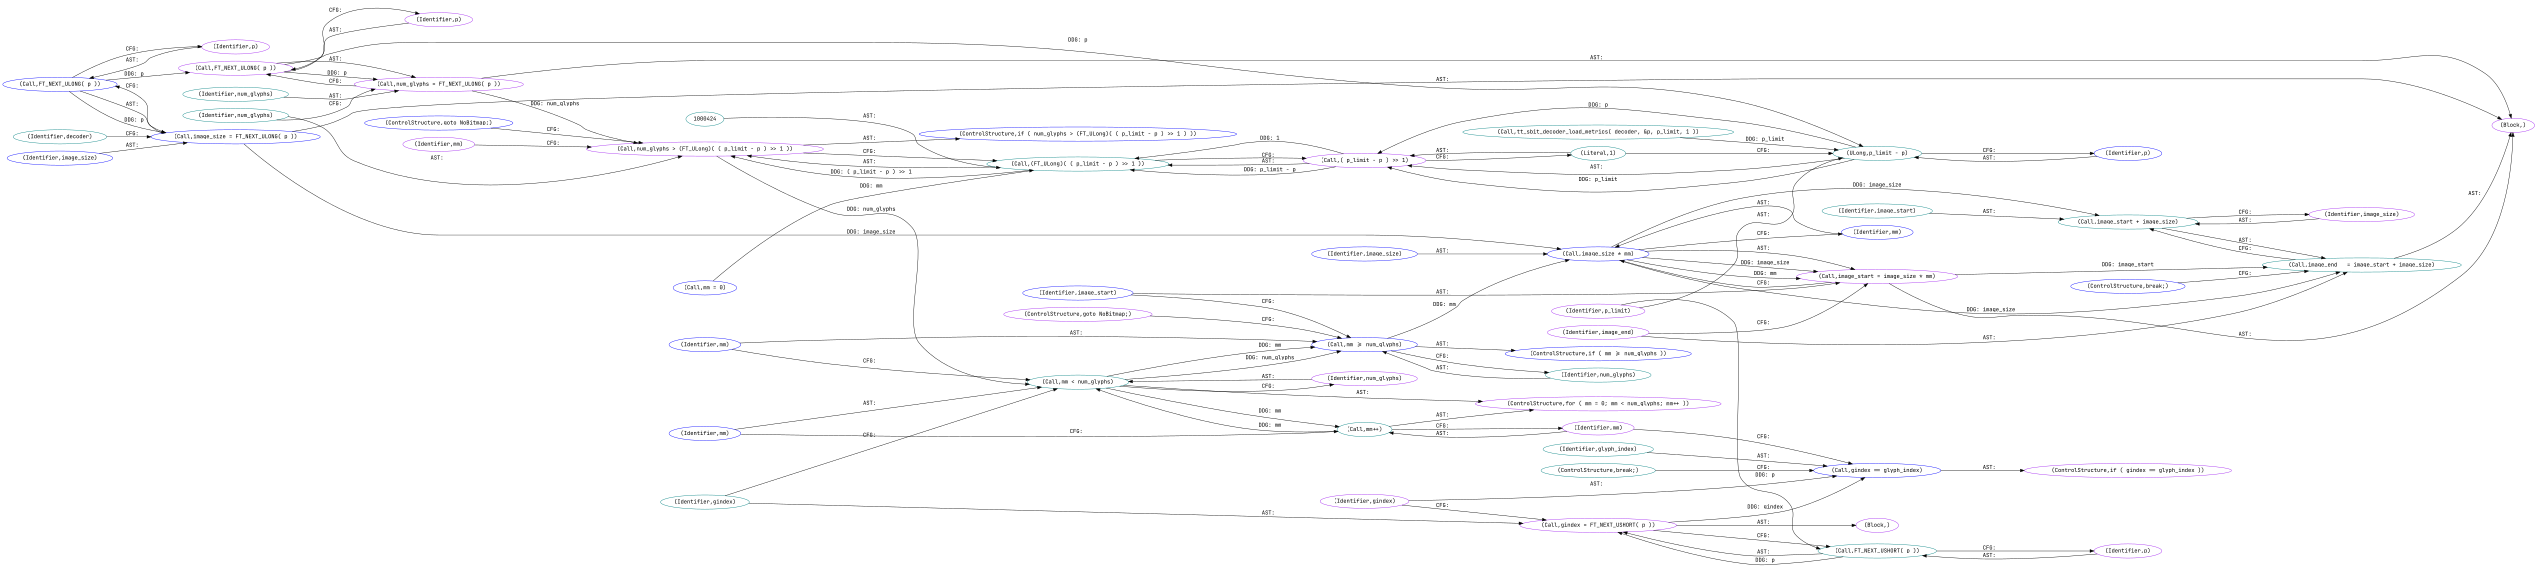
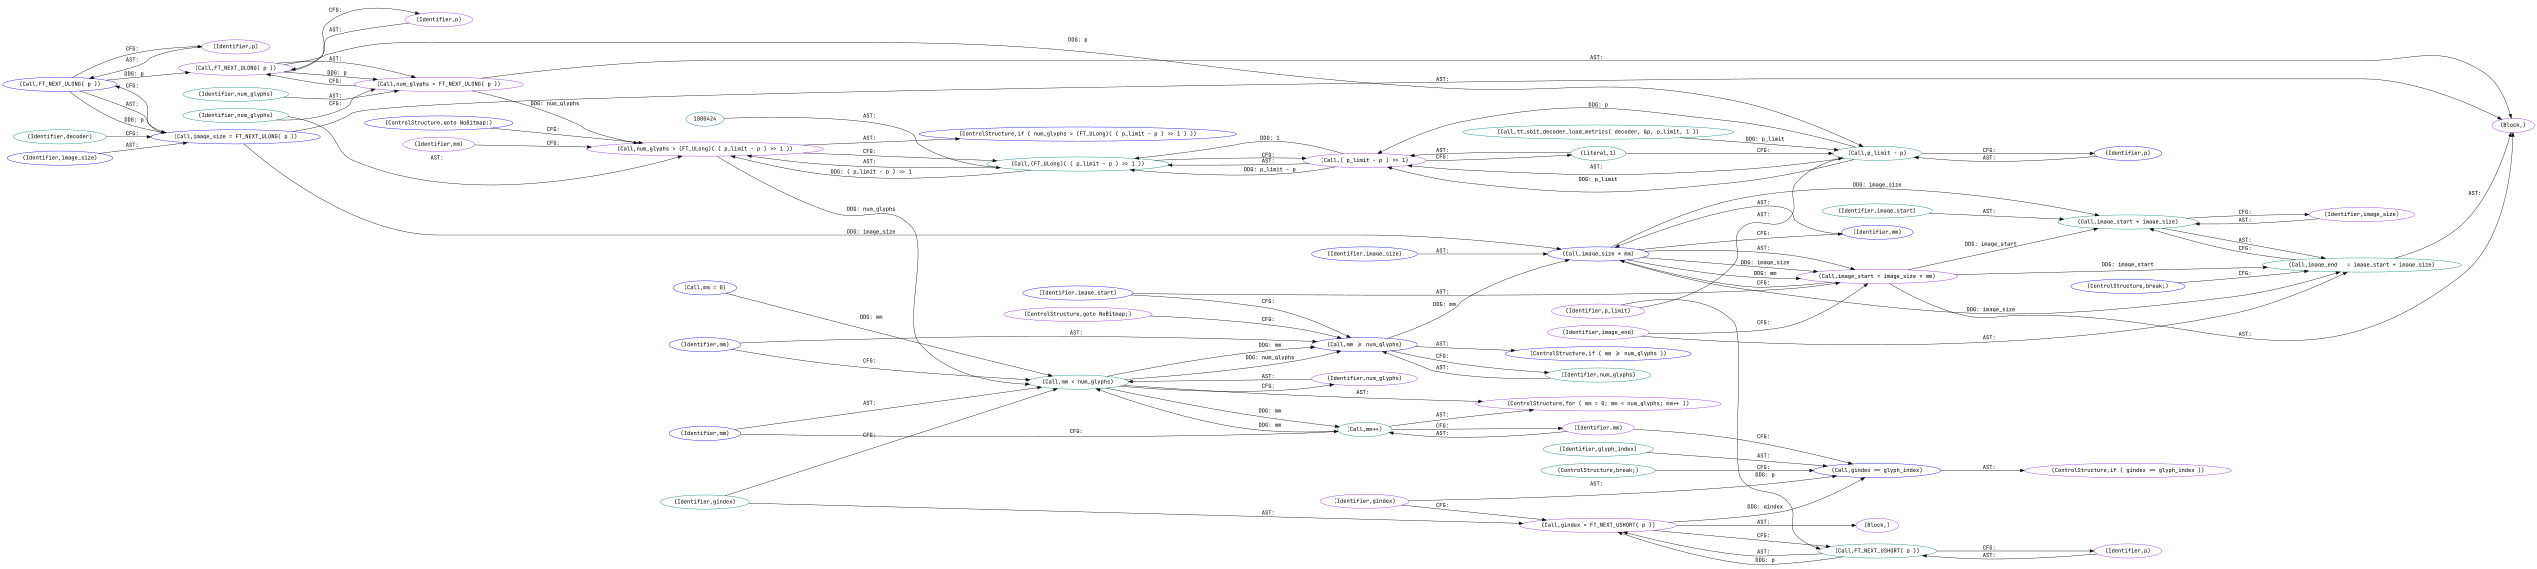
(1877, 153) -> (1877, 153)
(860, 198) -> (887, 335)
none -> (2001, 250)
